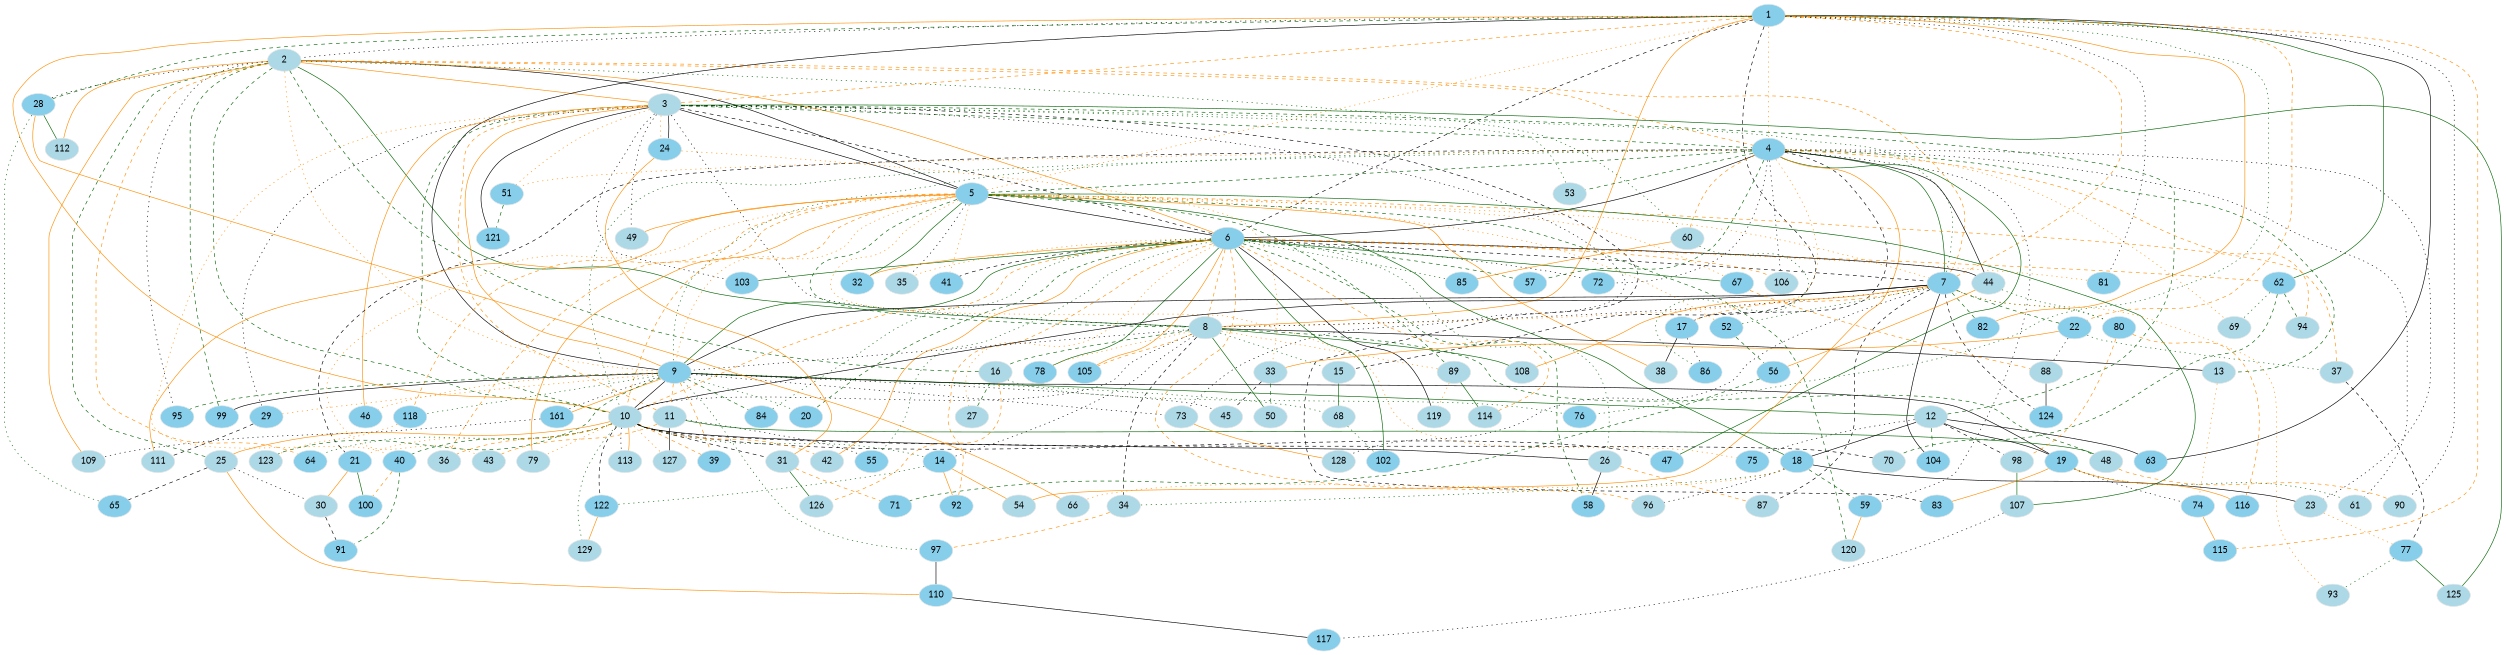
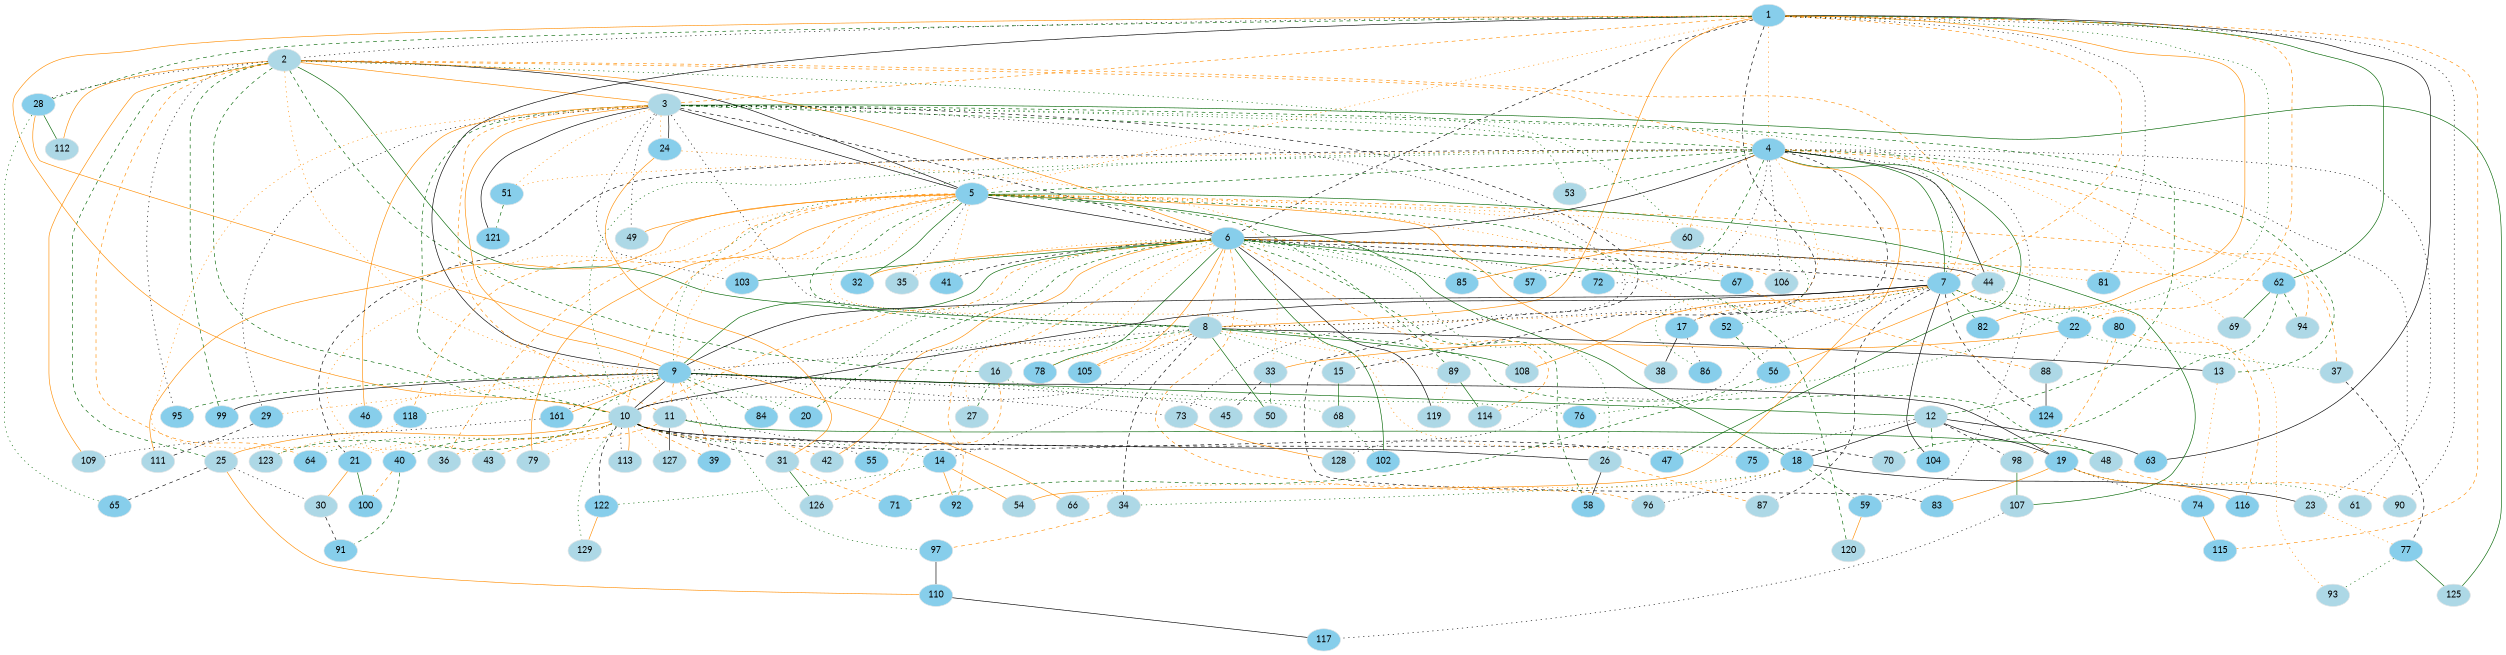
(2257, 305) -> (2257, 305)
